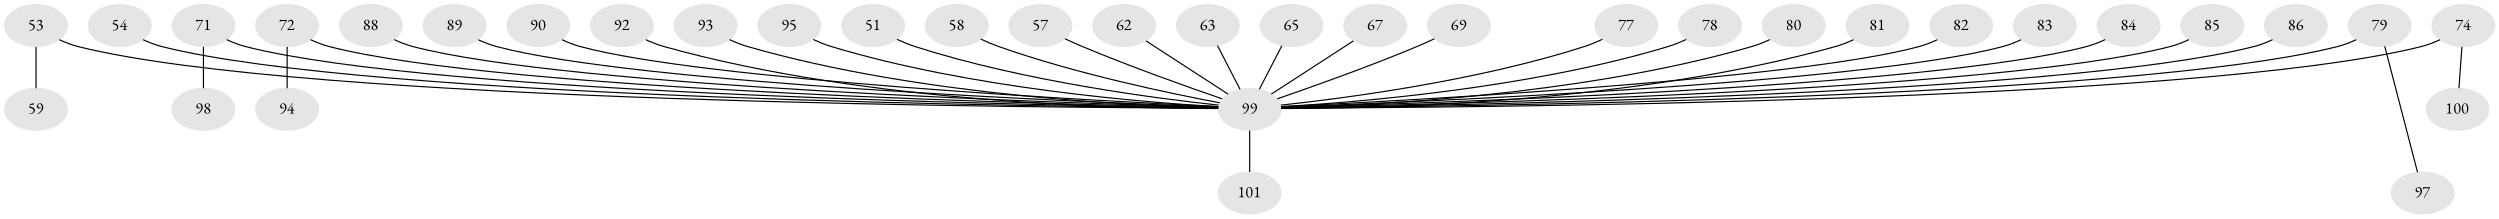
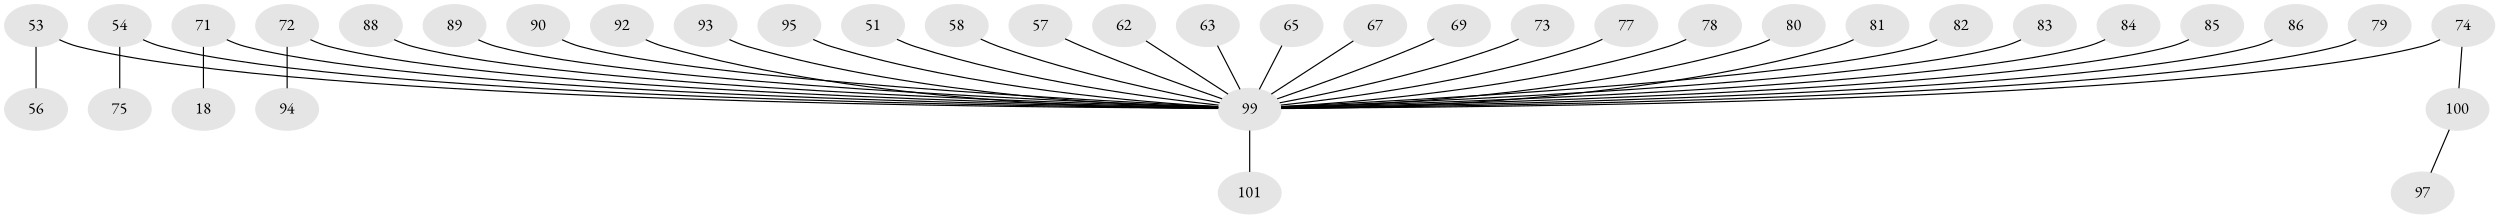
none -> (1543, 26)
(36, 109) -> (36, 109)
none -> (120, 109)
(203, 109) -> (203, 109)
(2401, 109) -> (2440, 151)
